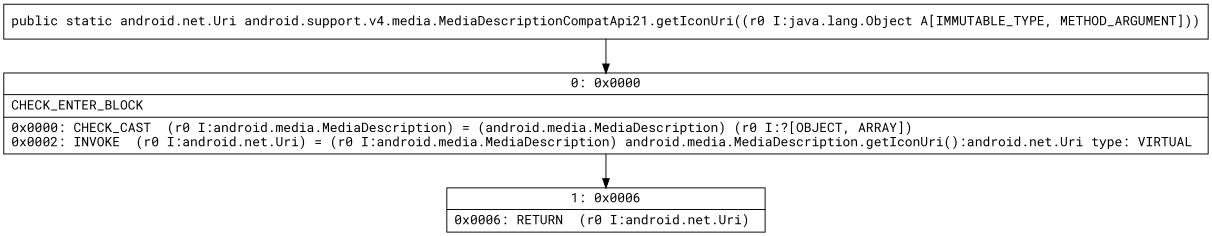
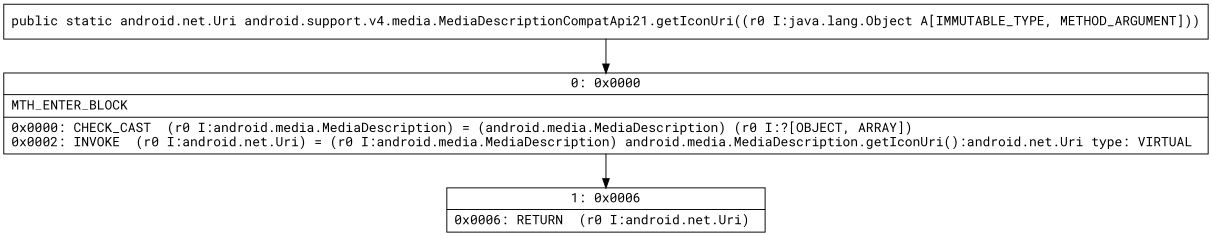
(78, 105) -> (70, 105)
